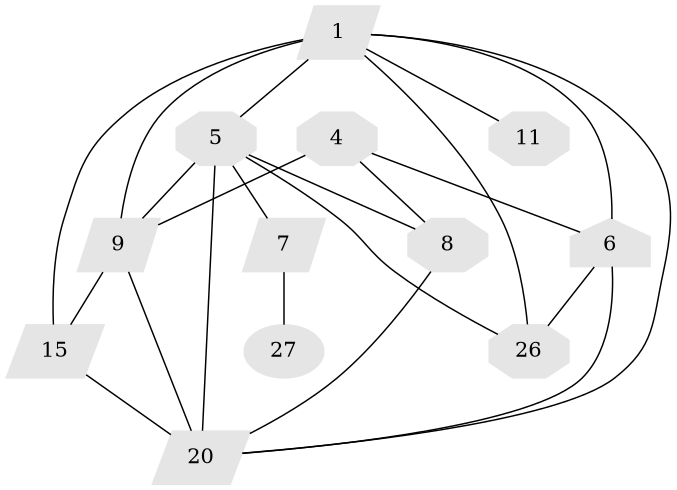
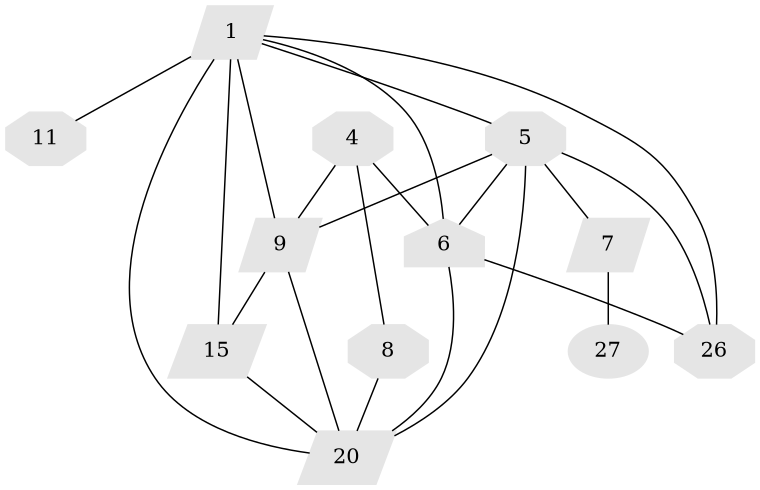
(332, 192) -> (483, 194)
